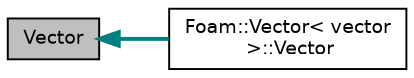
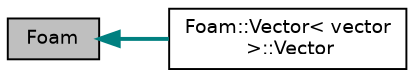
(53, 39) -> (53, 39)
